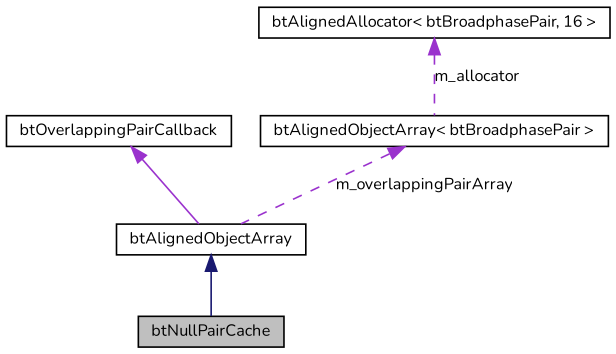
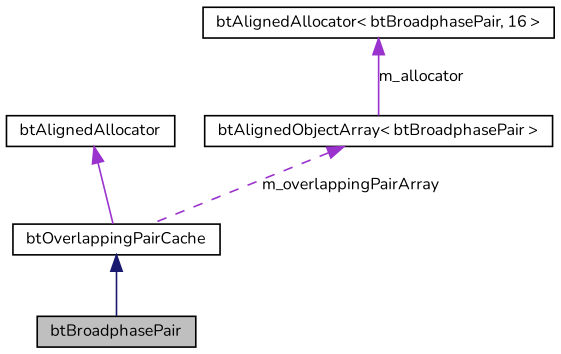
(434, 85) -> (379, 85)
(119, 131) -> (91, 131)
(211, 239) -> (116, 239)
(211, 332) -> (116, 332)
